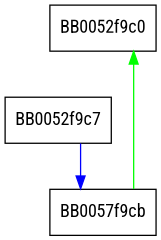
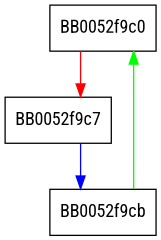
none -> (81, 68)
(103, 212) -> (103, 212)
